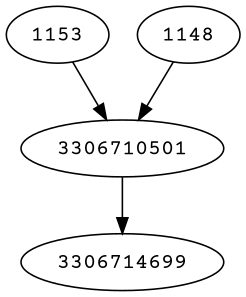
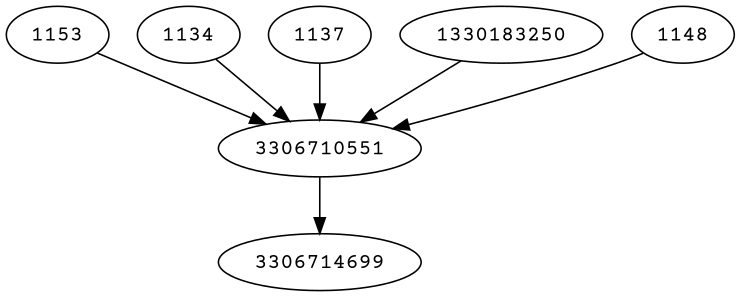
none -> (189, 35)
none -> (320, 35)
none -> (501, 35)
(122, 148) -> (320, 148)
